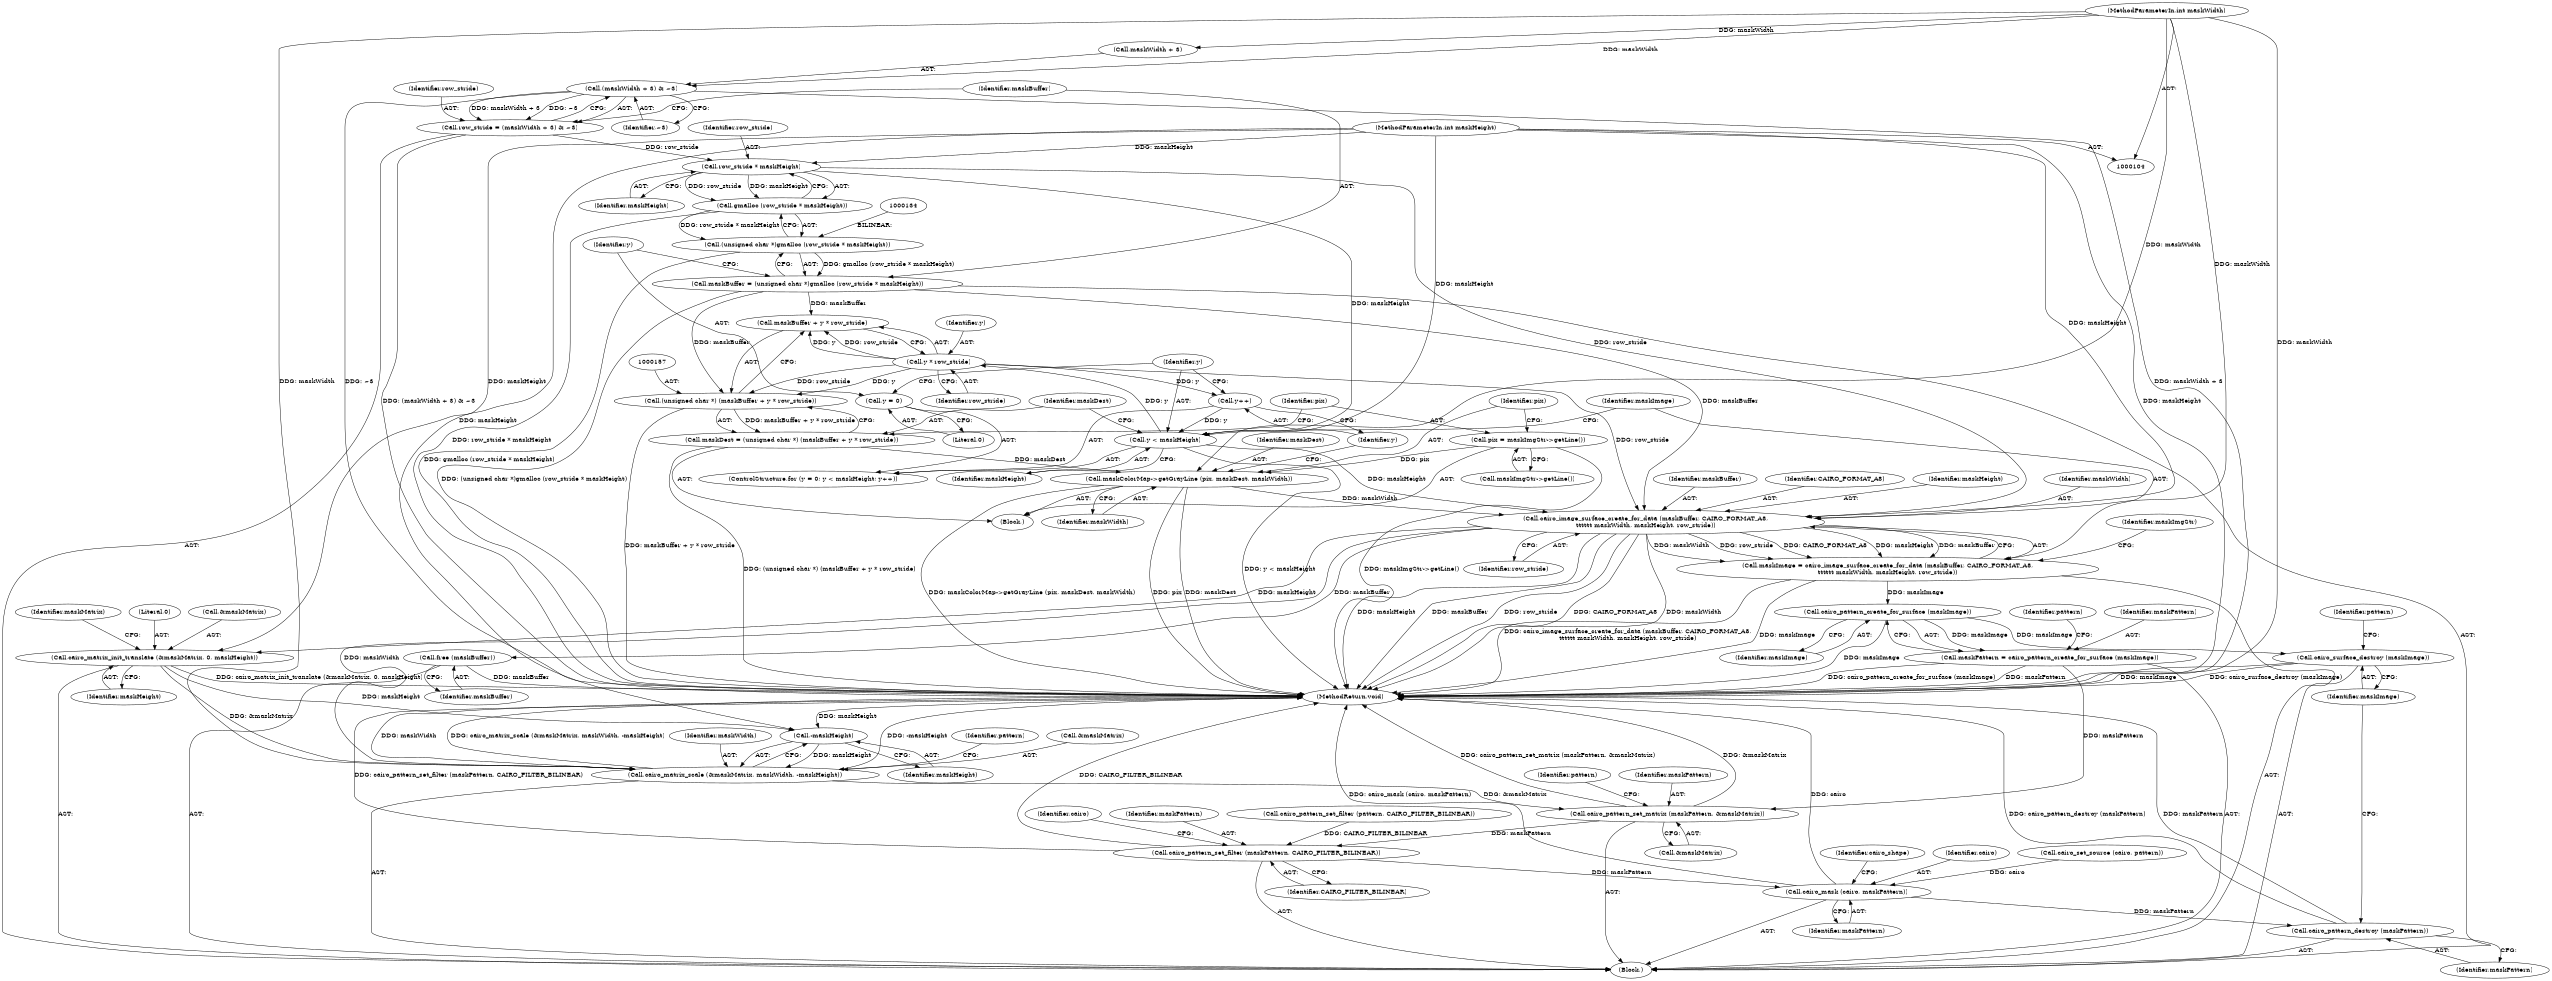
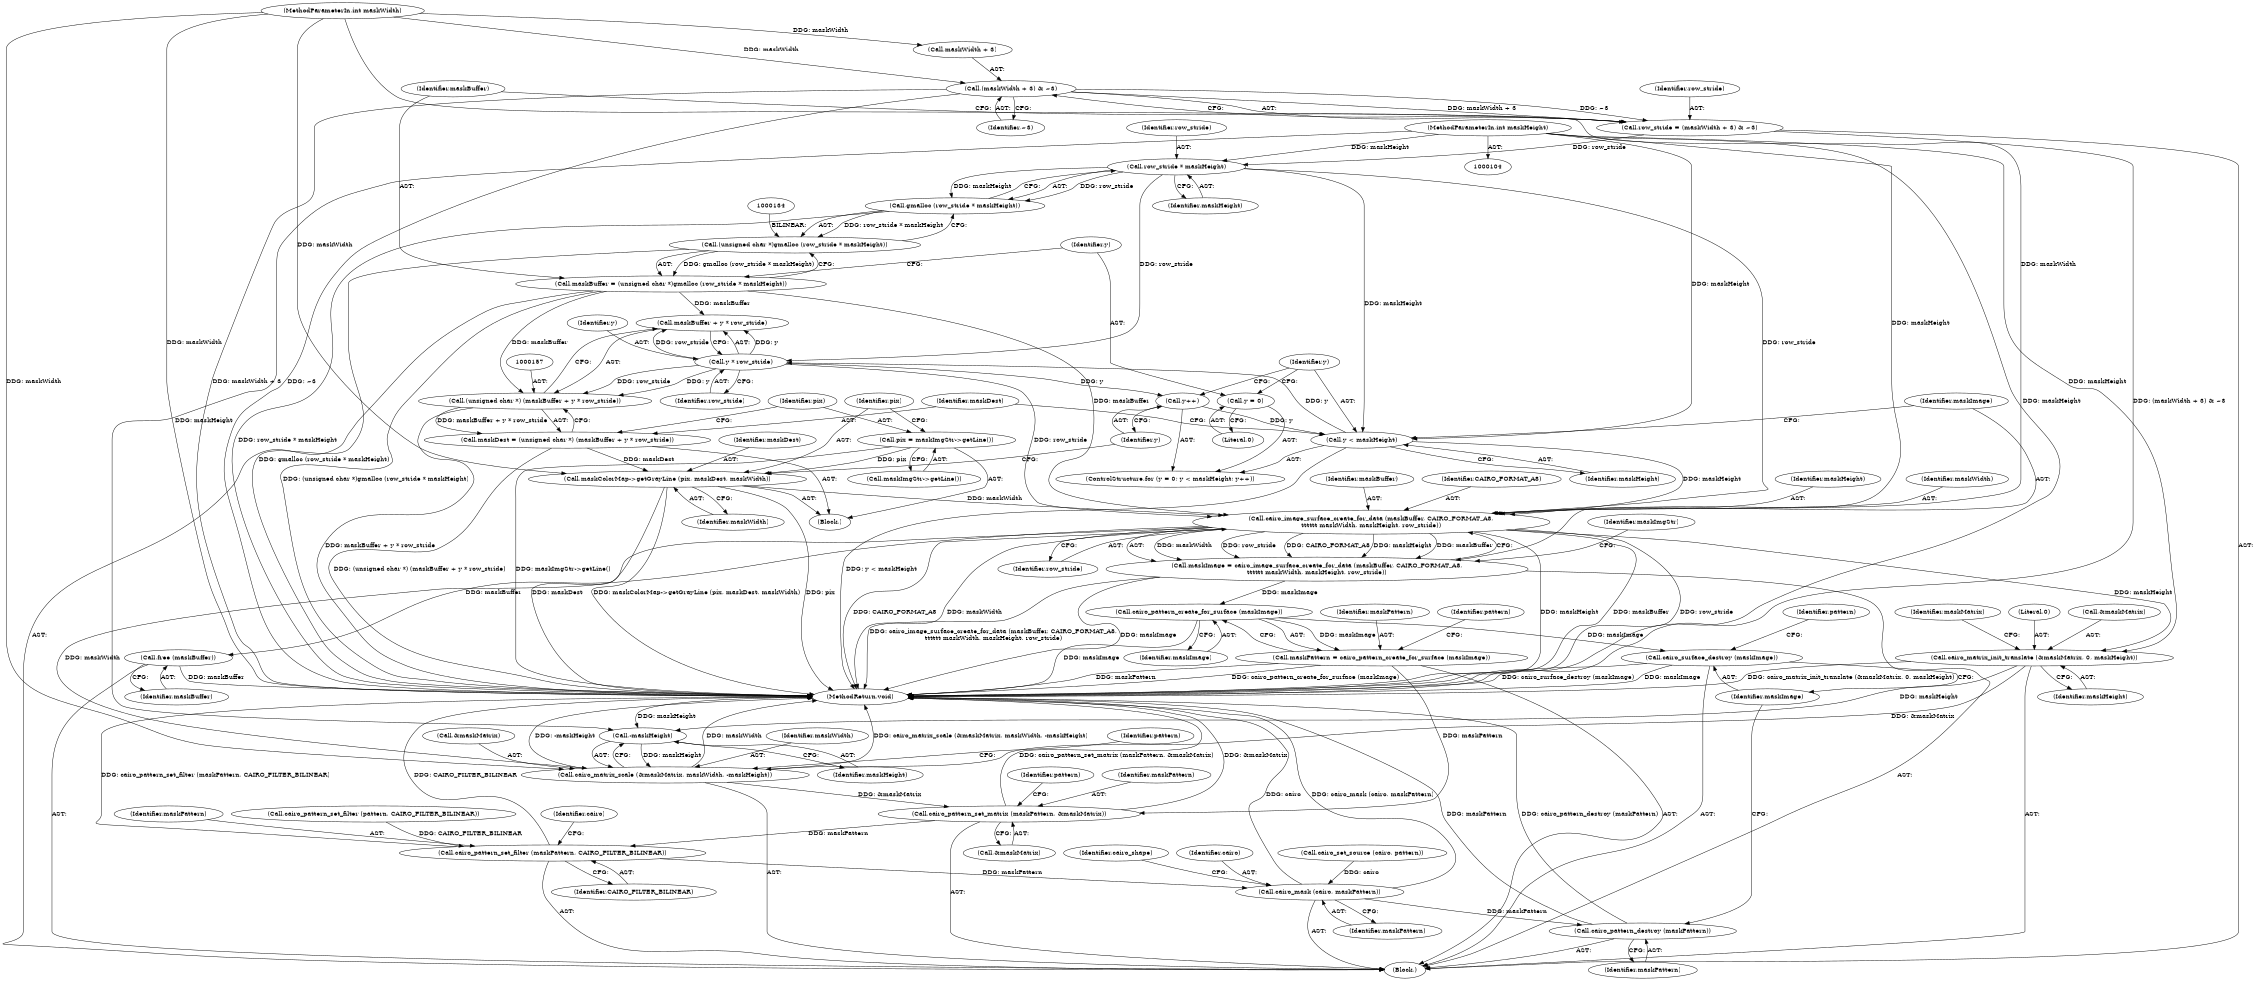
(2160, 88) -> none
none -> (1045, 347)
